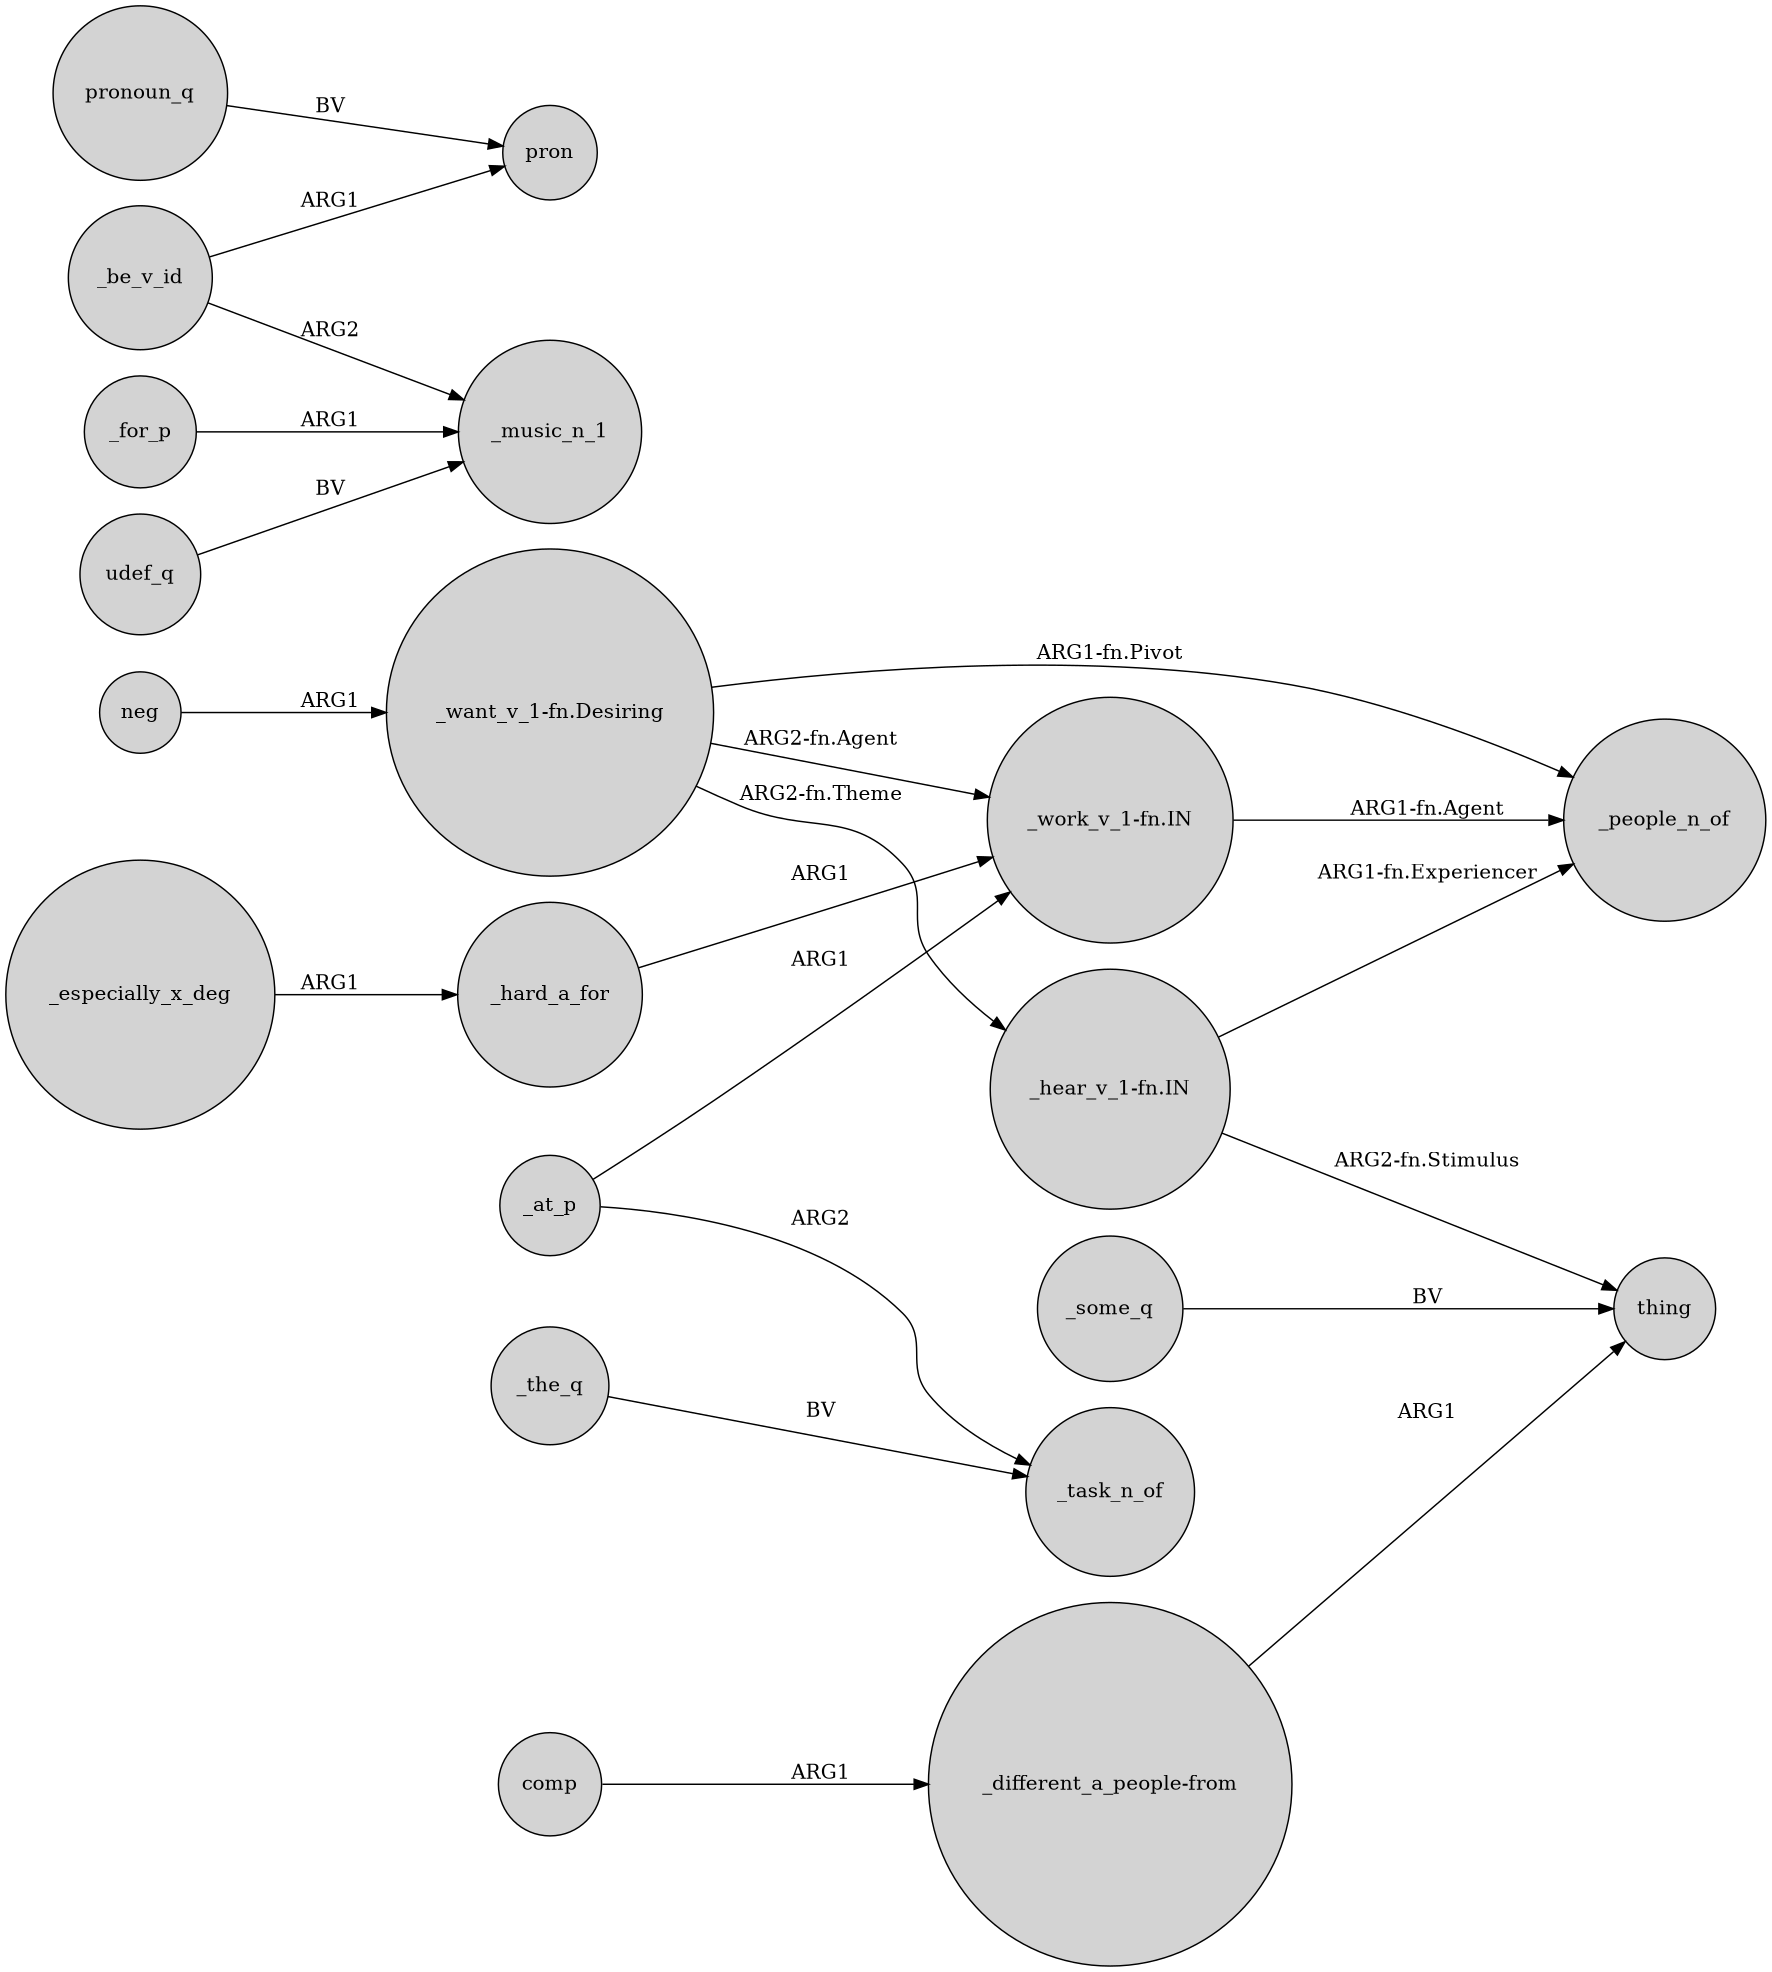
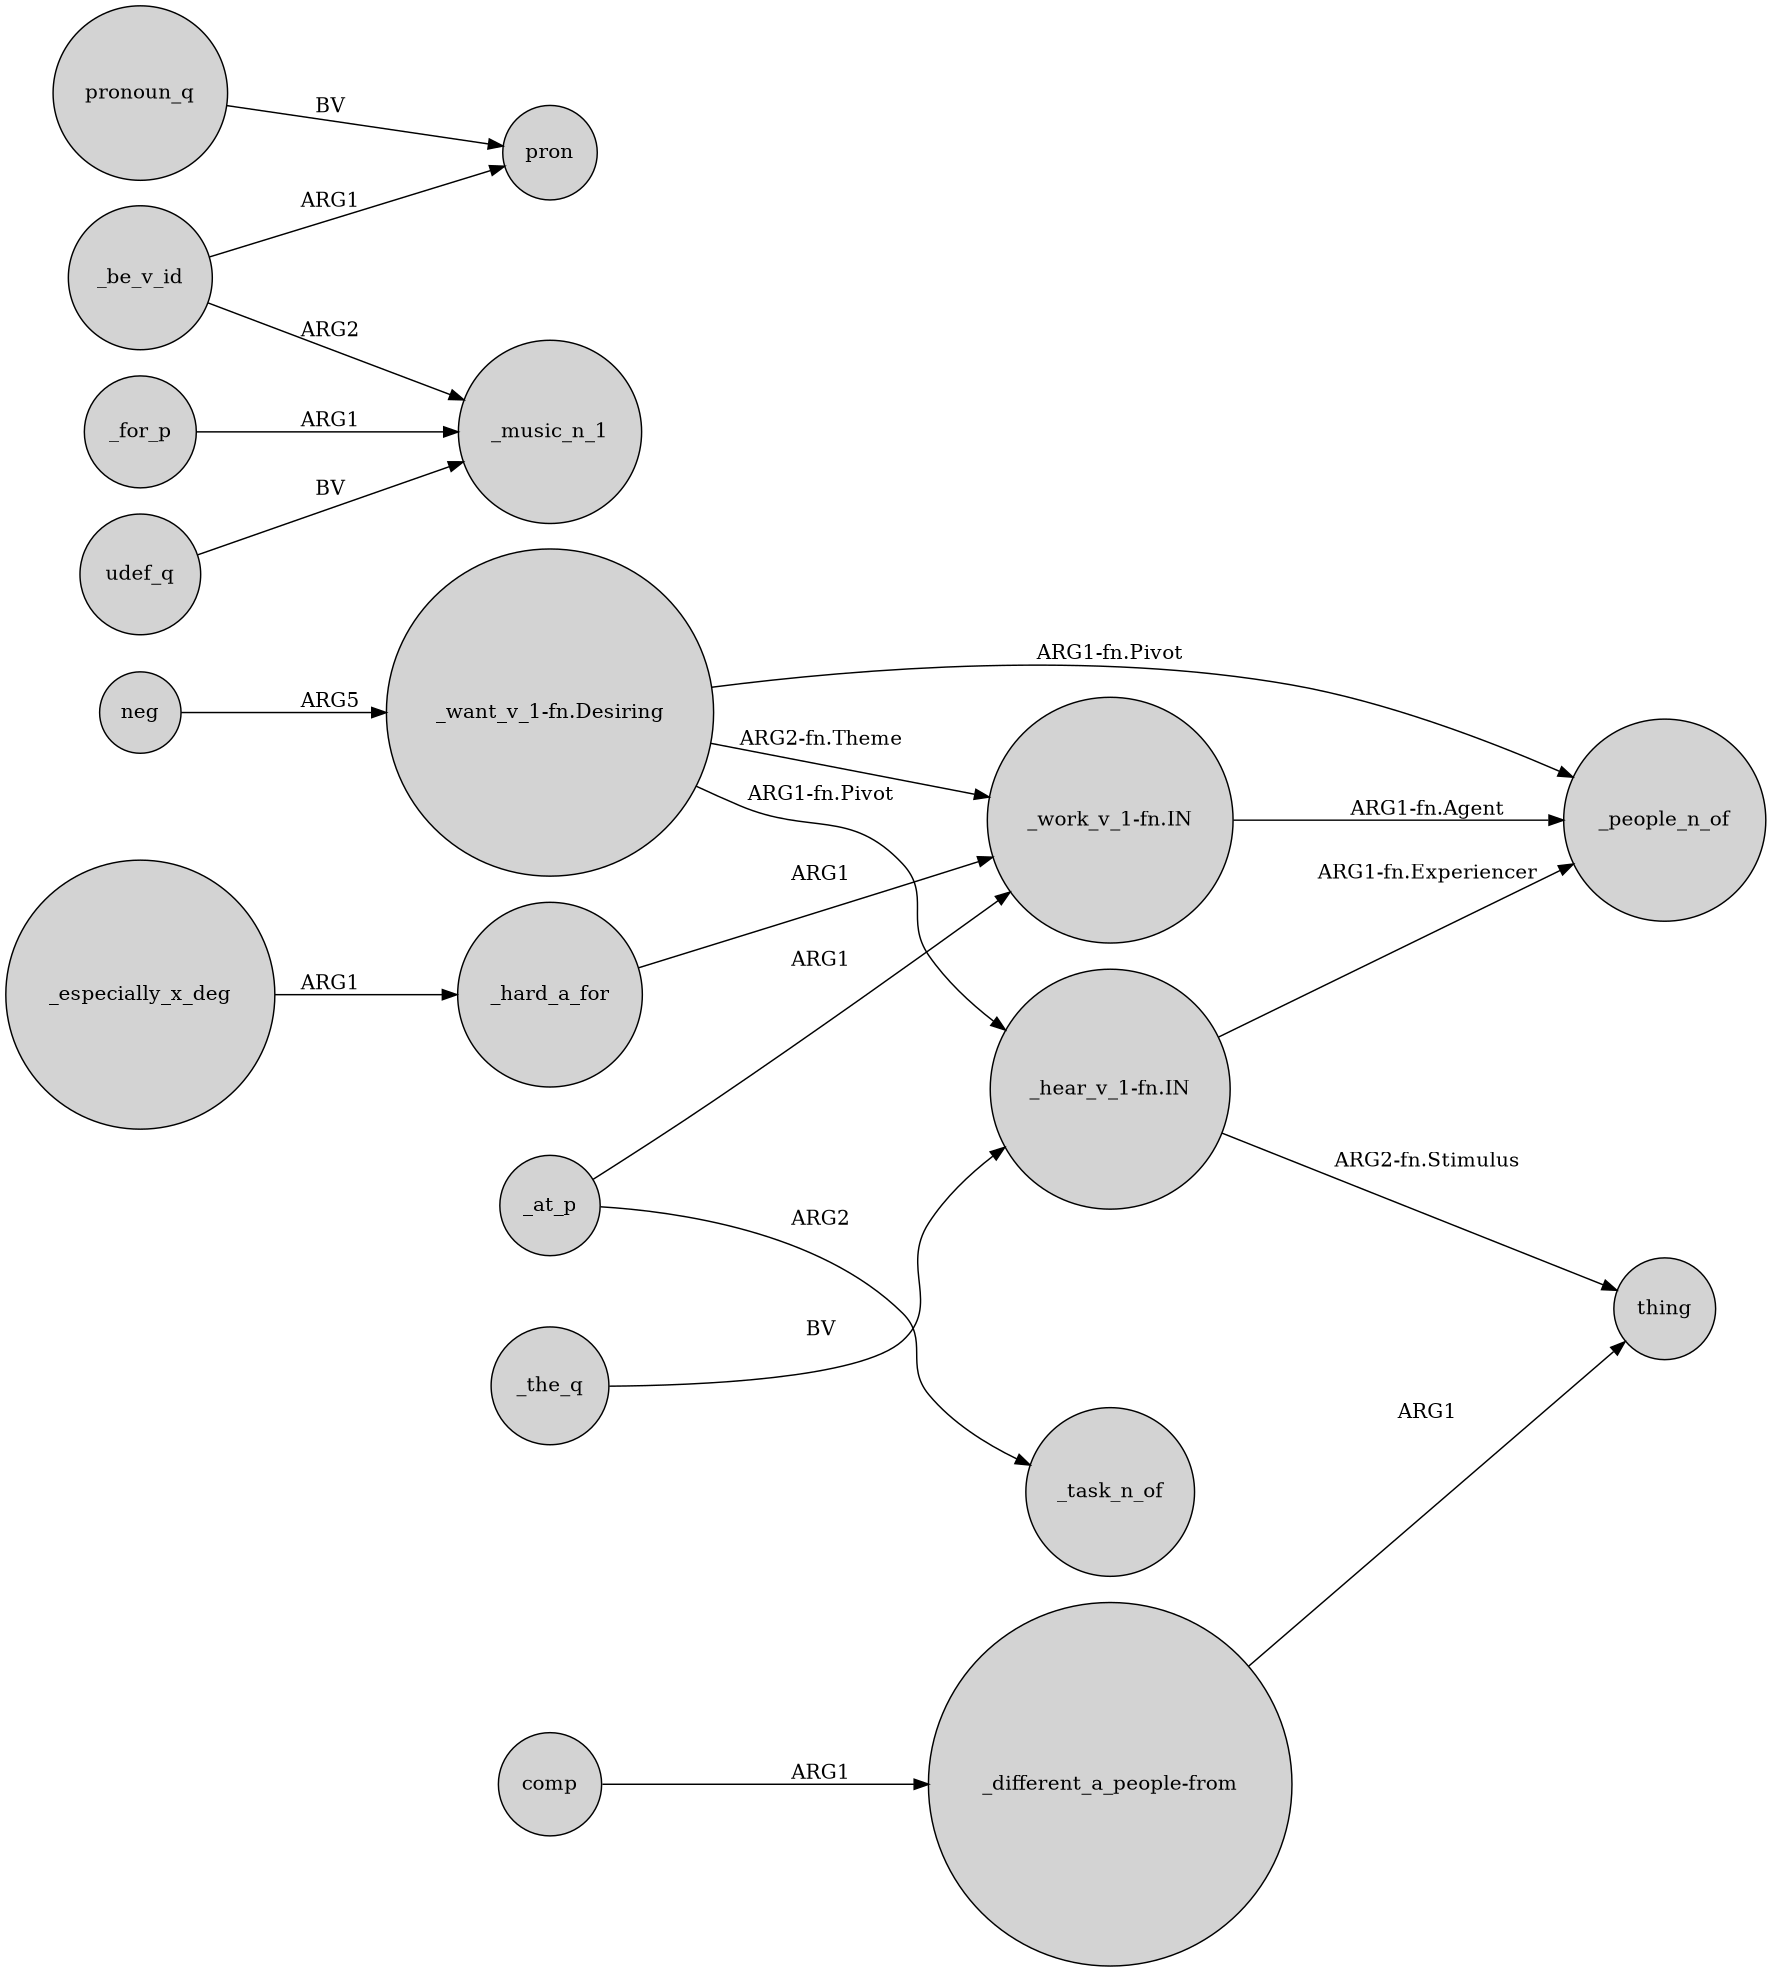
(331, 702) -> (331, 702)
(821, 739) -> (821, 739)
(821, 795) -> (821, 795)
(1110, 1309) -> none
(810, 1435) -> (866, 1359)
